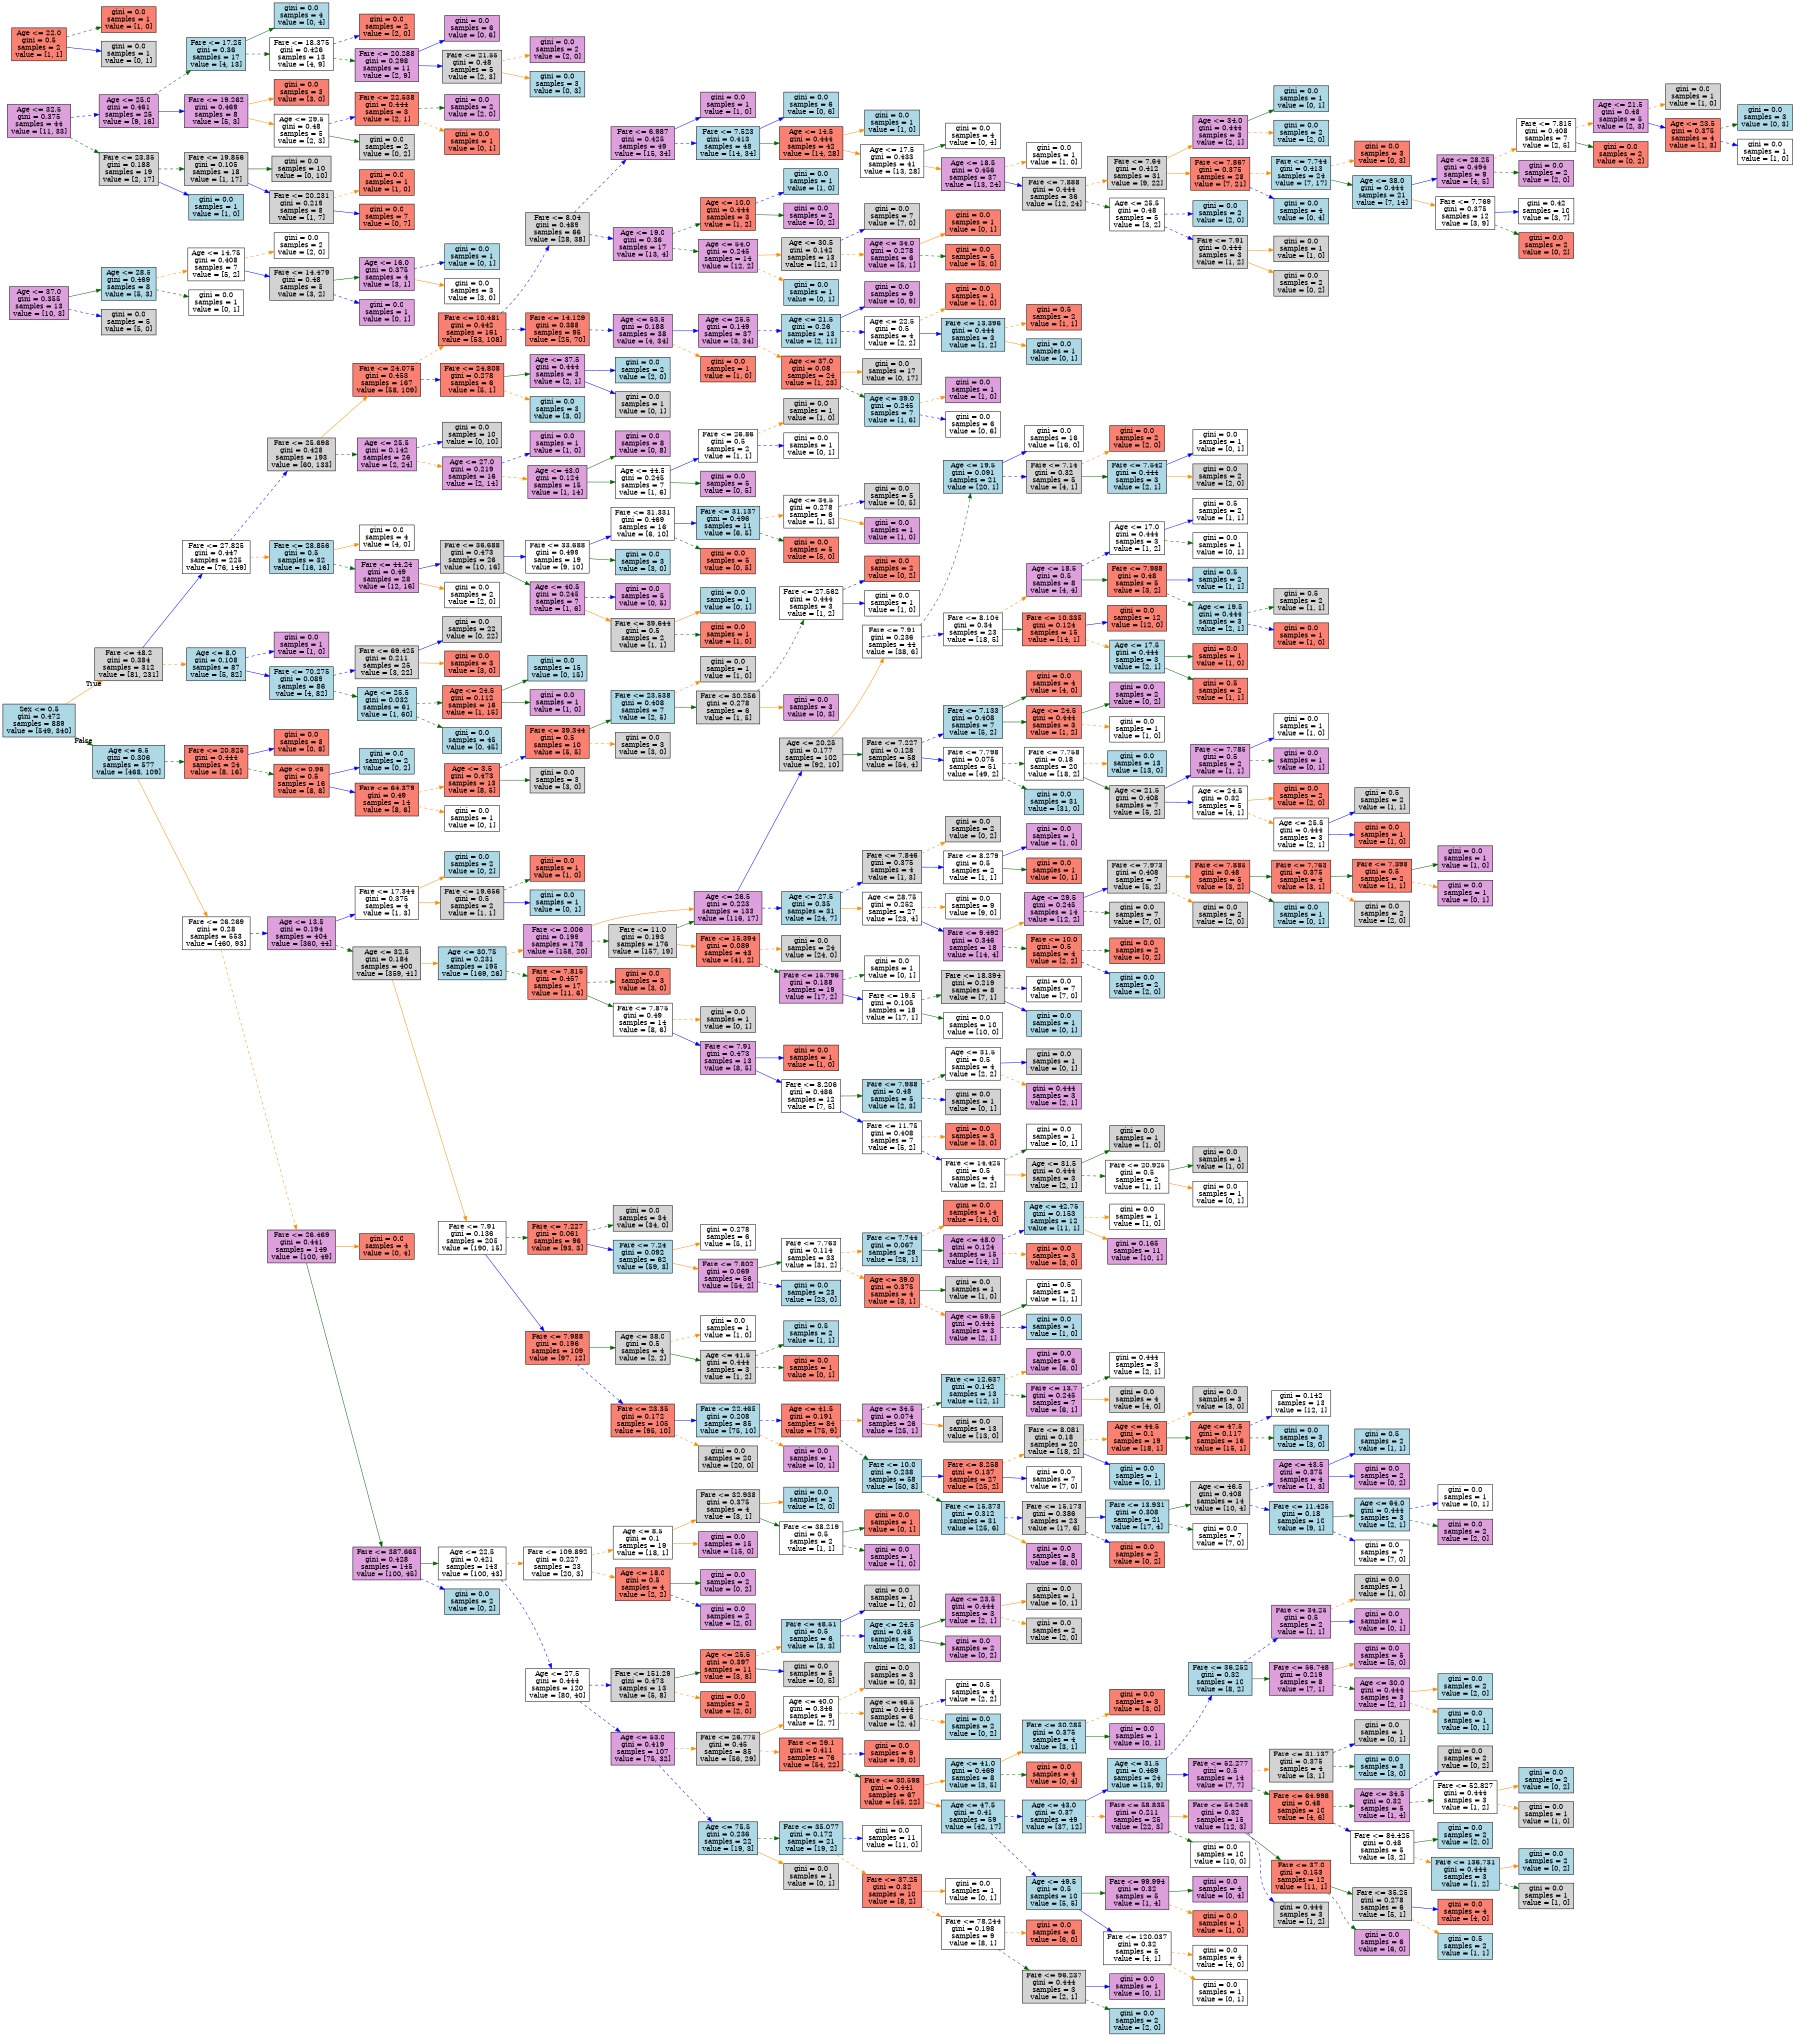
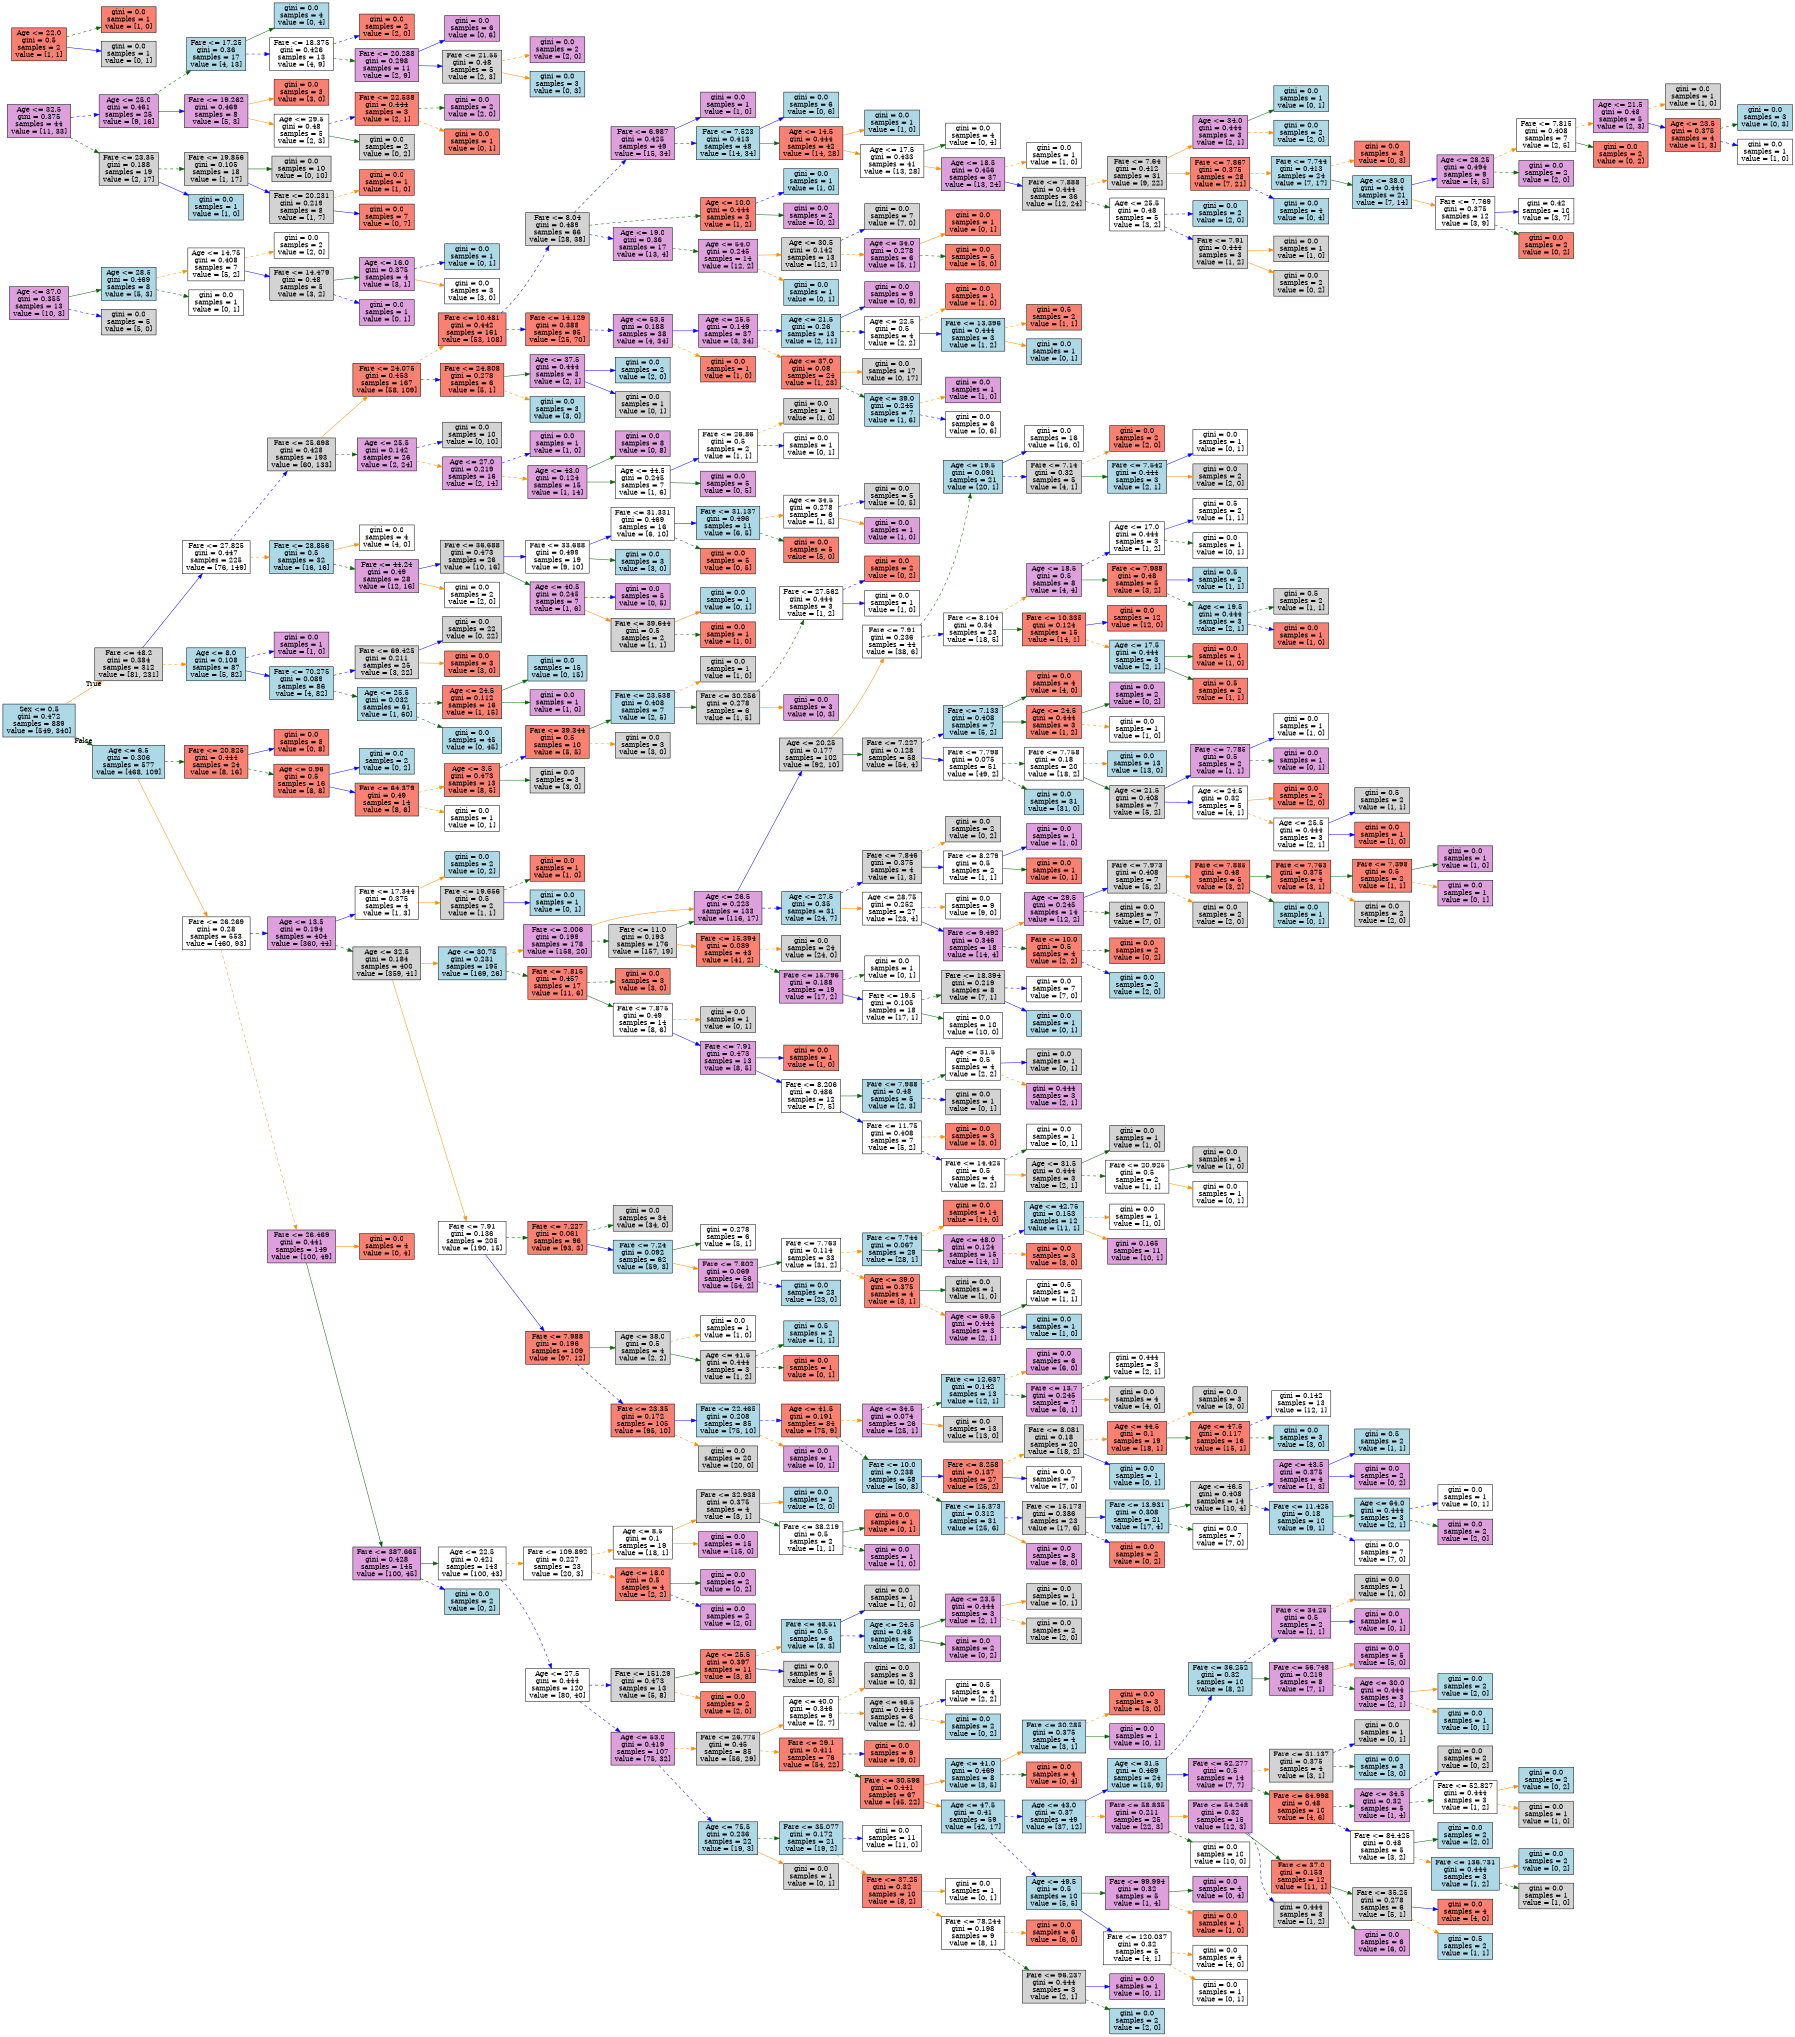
(255, 54) -> (255, 54)
(684, 229) -> (642, 220)
(684, 1247) -> (684, 1247)
